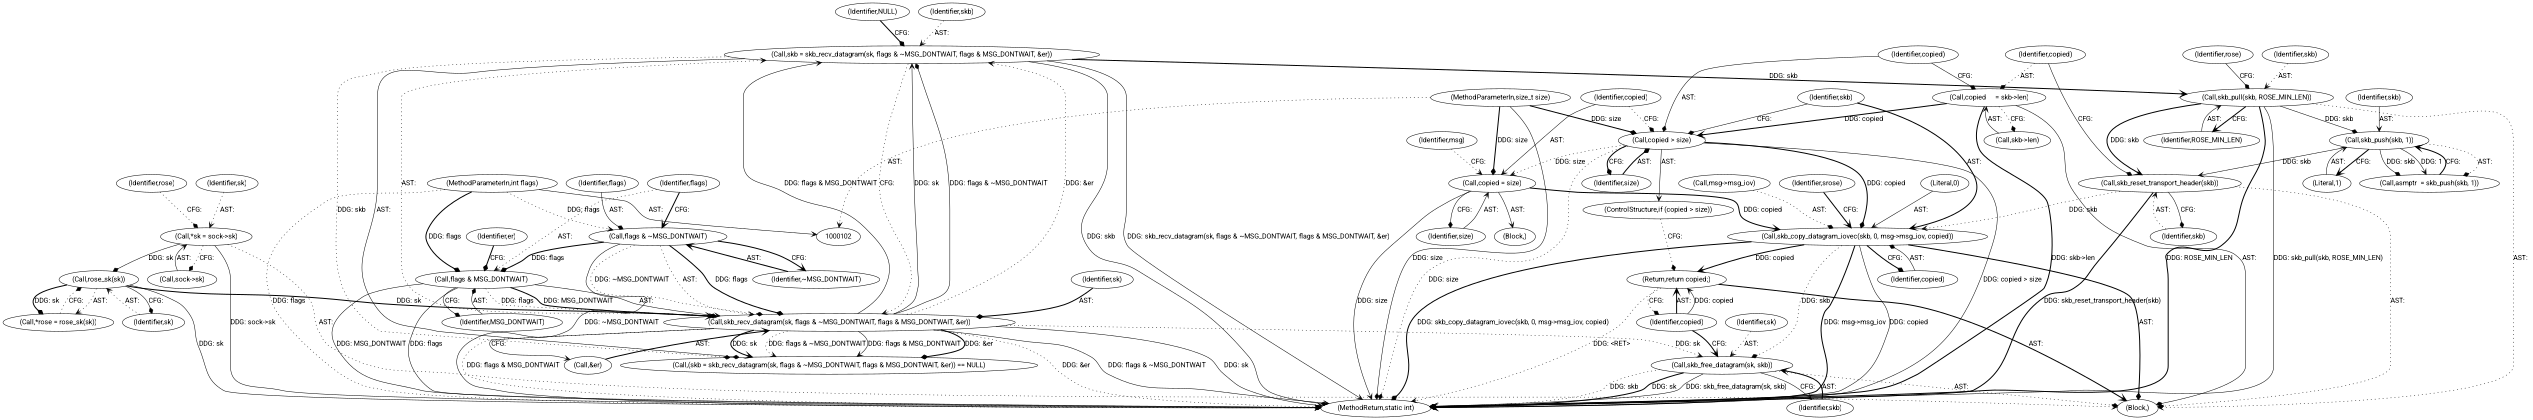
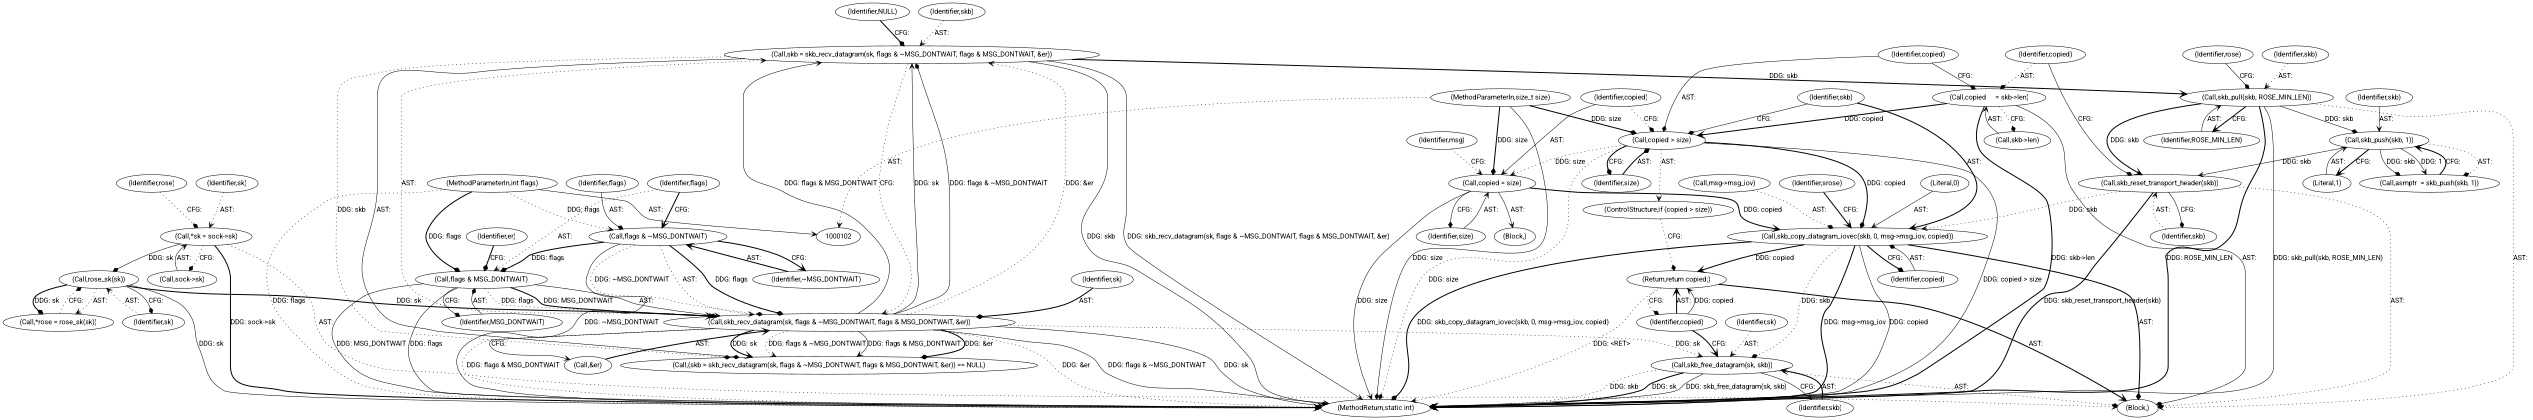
(1660, 173) -> (1660, 173)
(705, 403) -> (705, 403)
